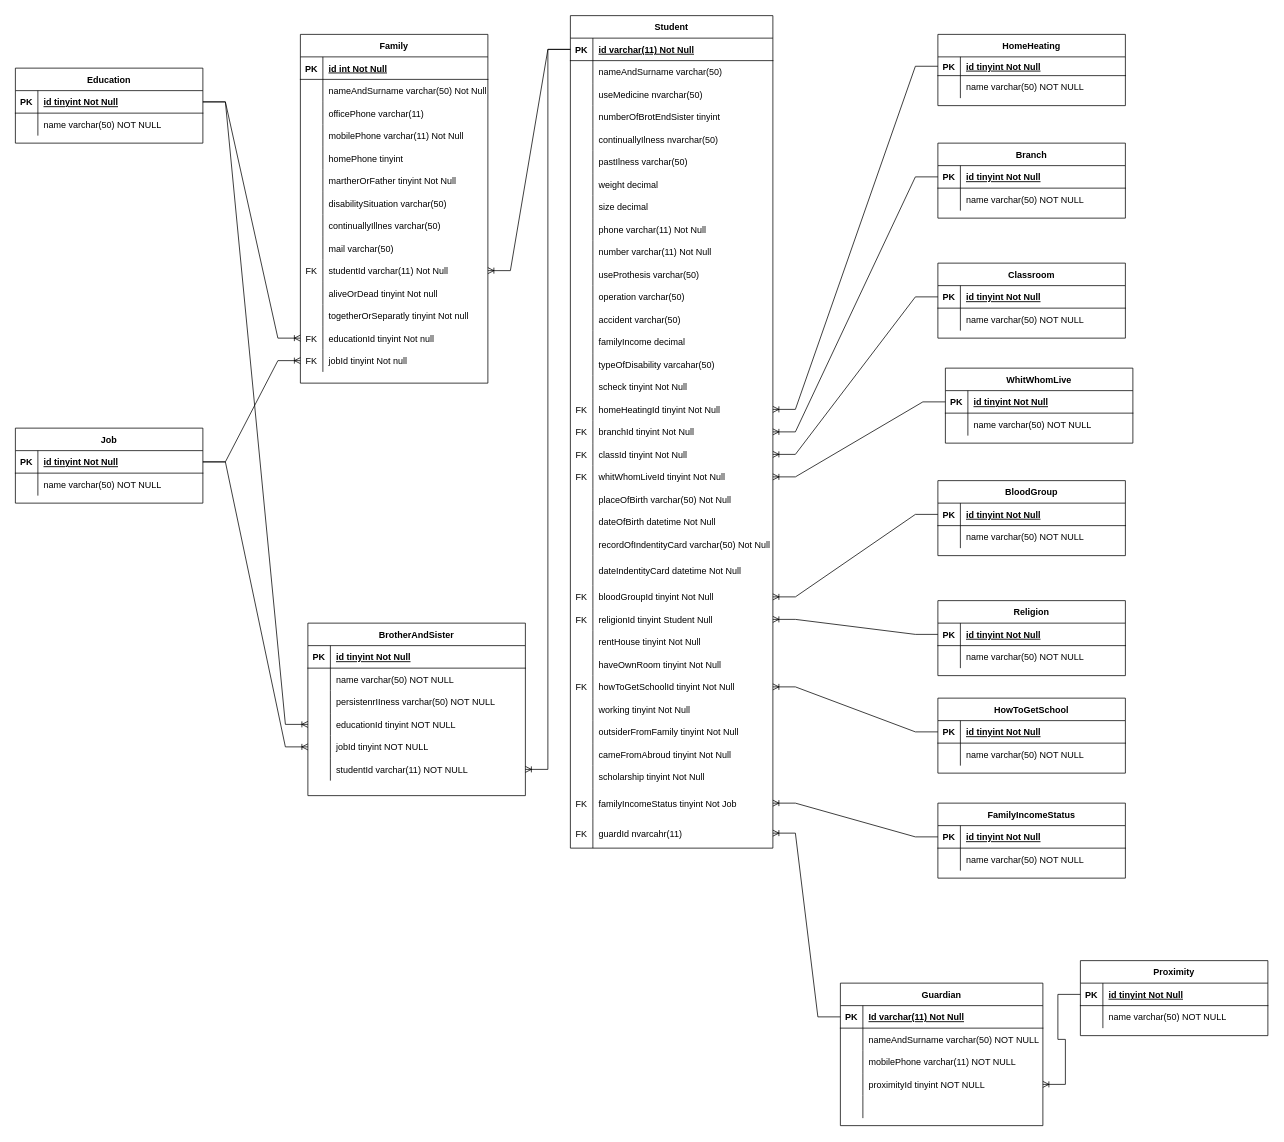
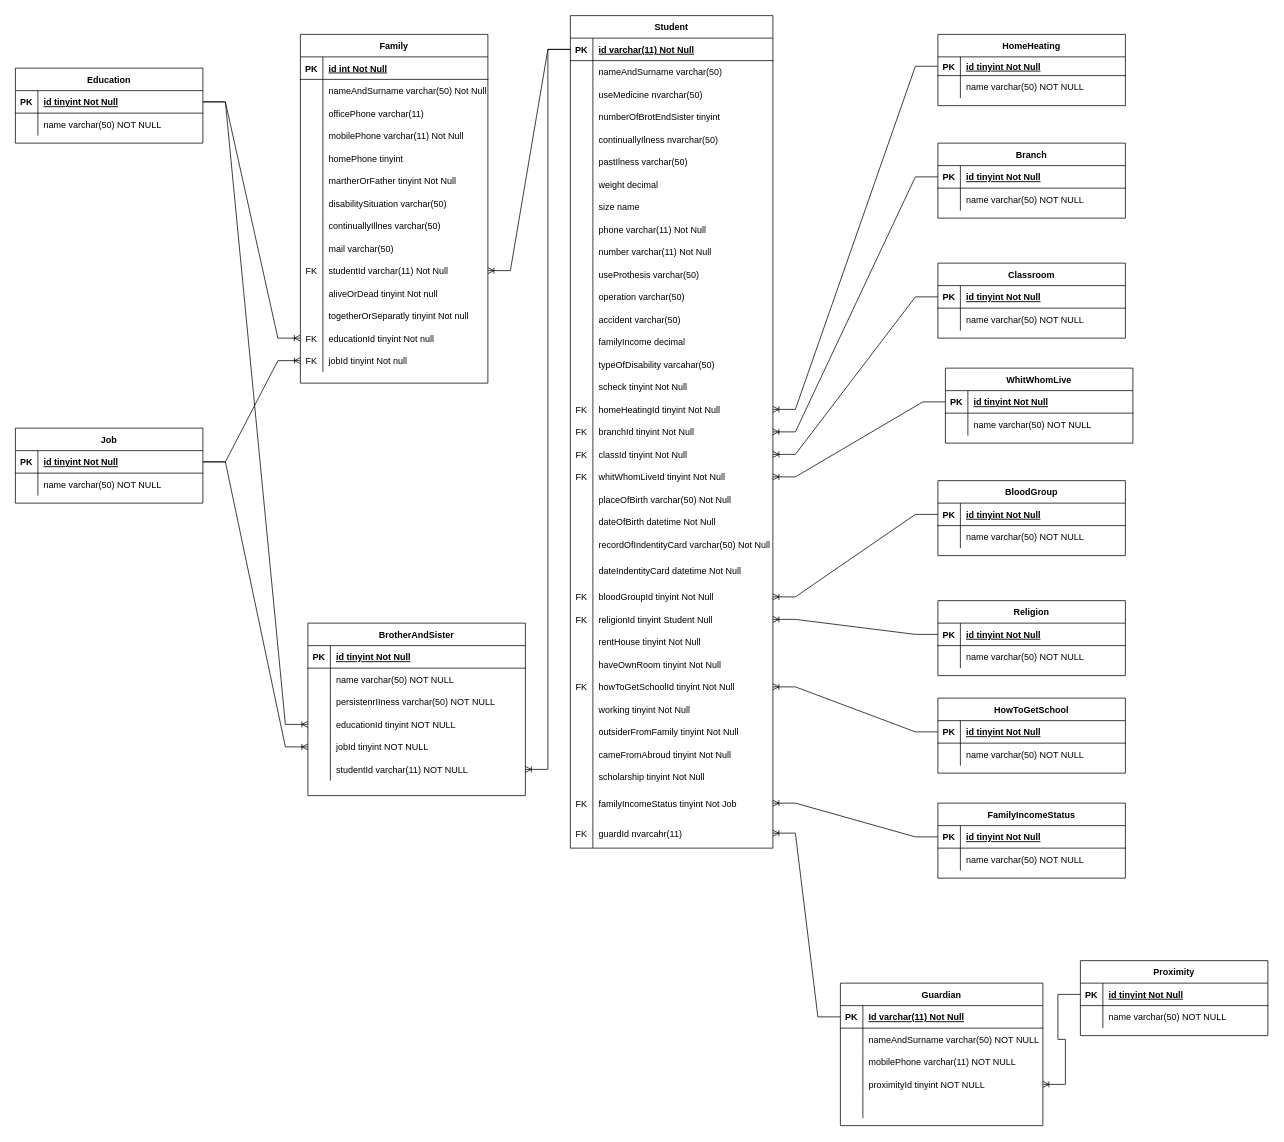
(624, 207) -> (619, 207)
